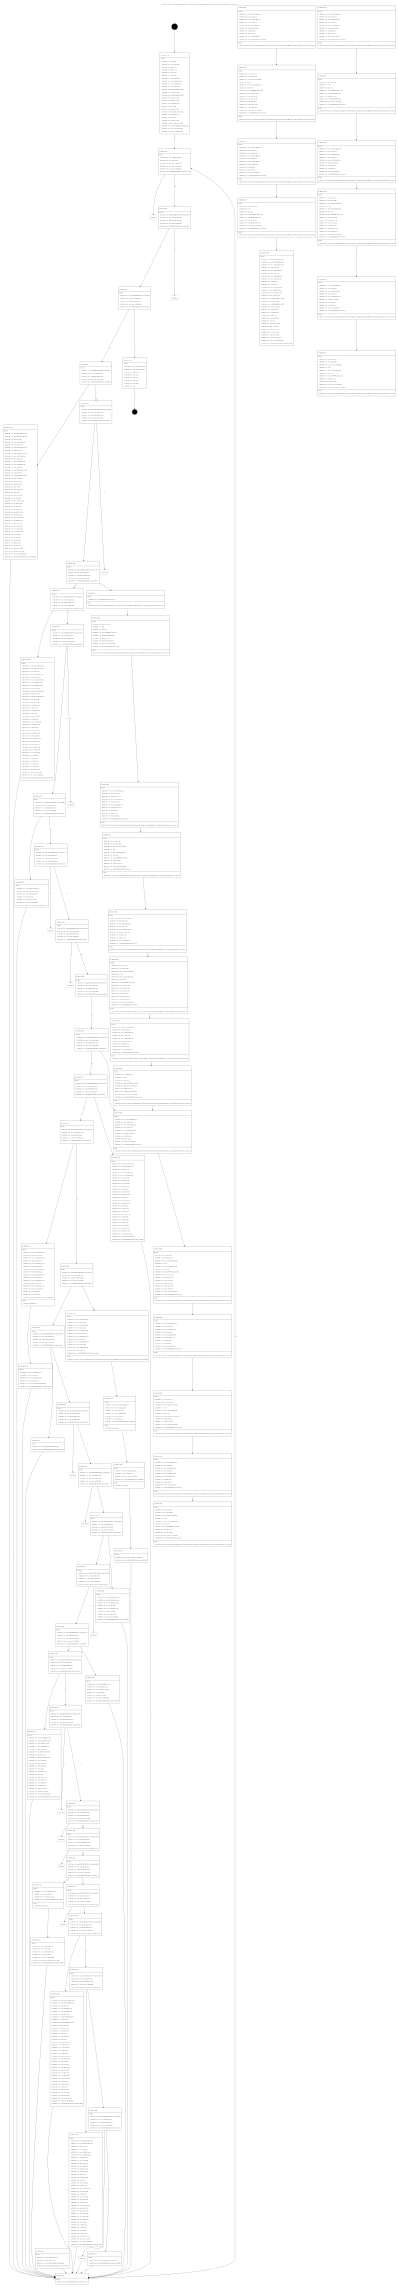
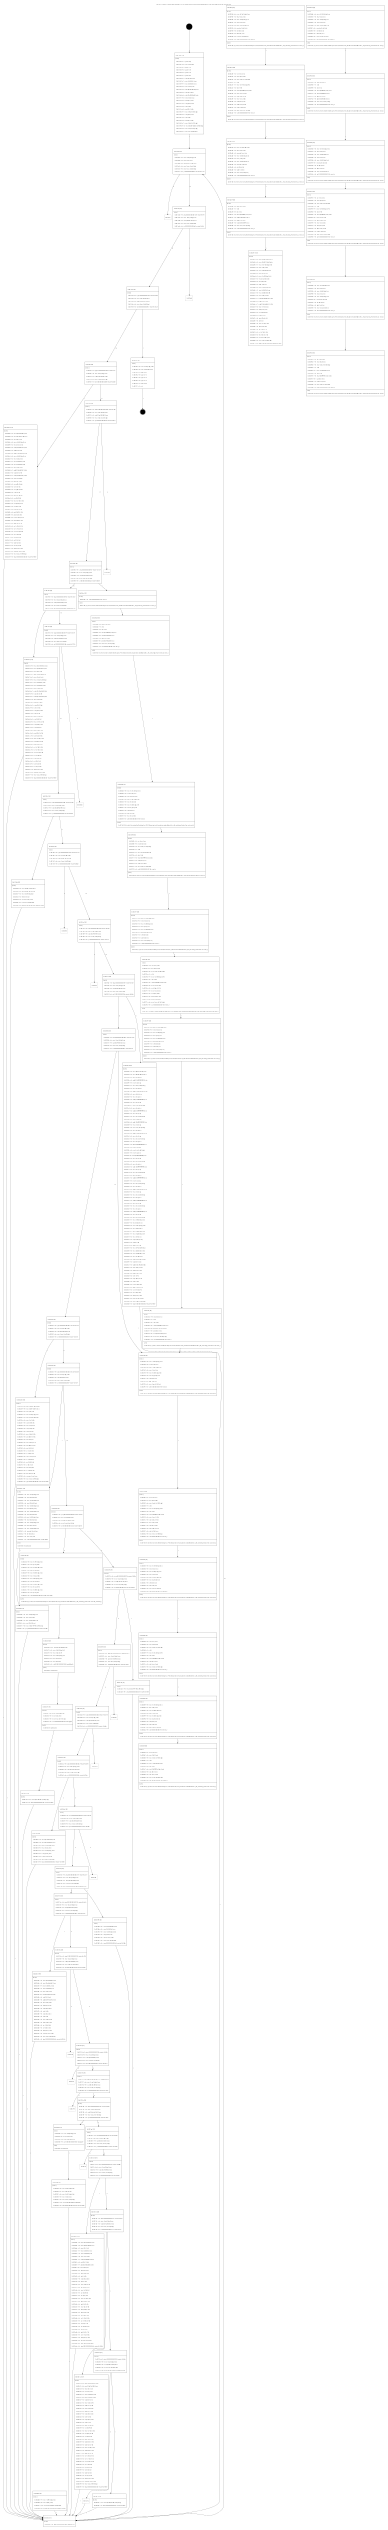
none -> (139, 1185)
